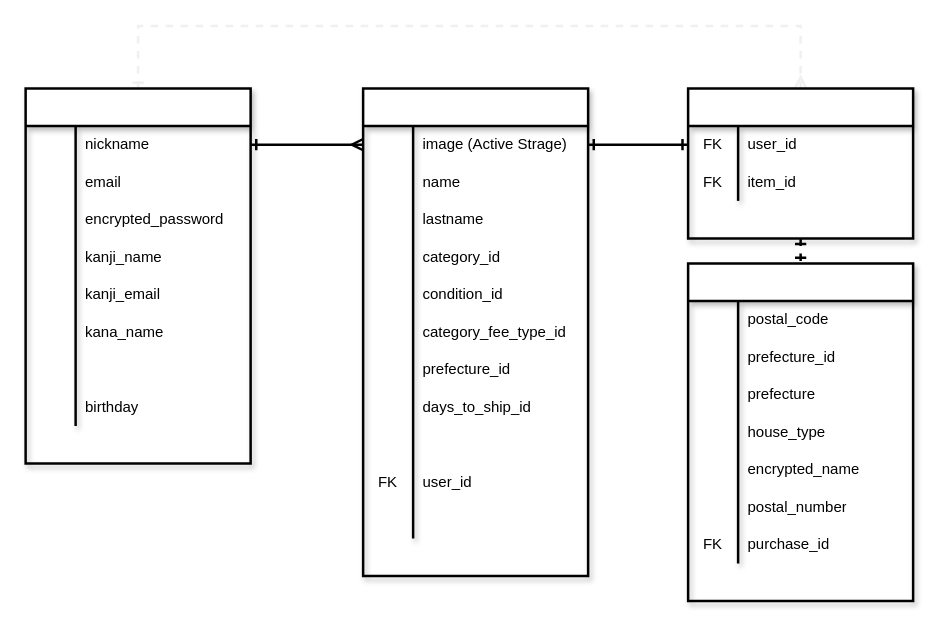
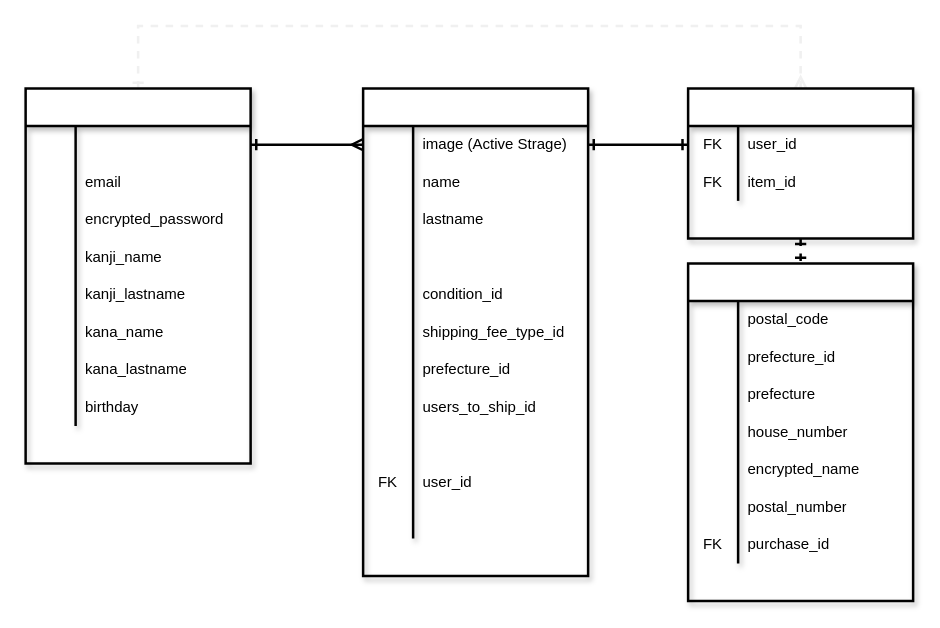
(163, 144) -> none
(501, 257) -> none
(126, 294) -> (141, 294)
(505, 332) -> (501, 332)
none -> (163, 369)
(482, 407) -> (486, 407)
(790, 432) -> (799, 432)
